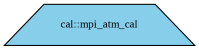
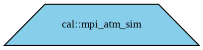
(100, 25) -> (102, 25)
